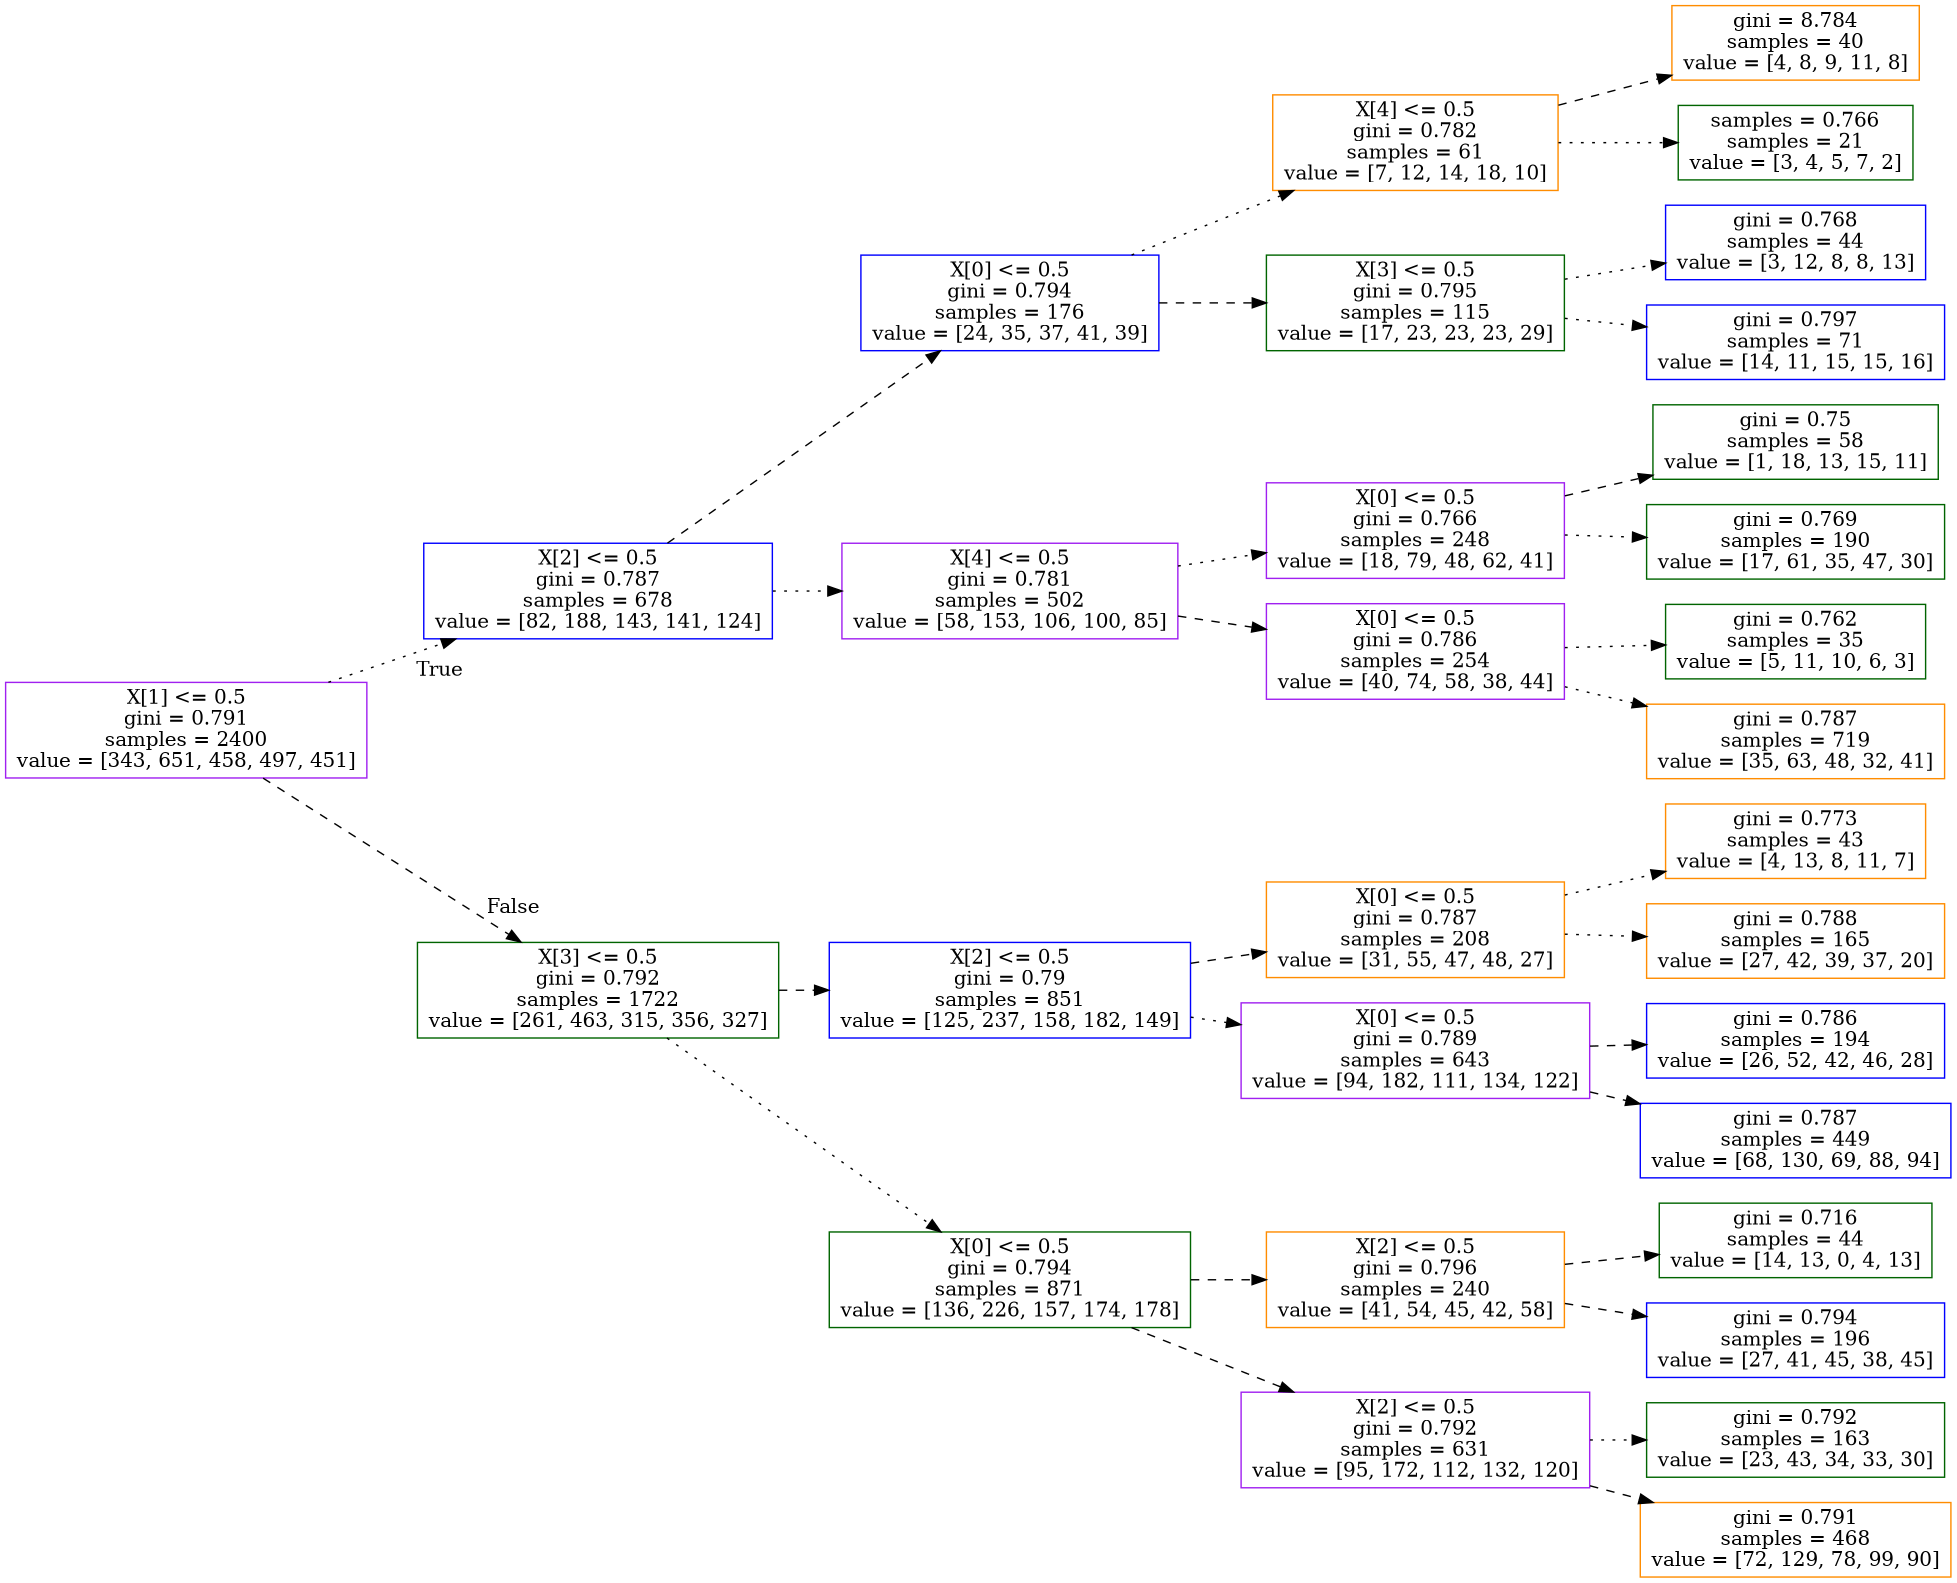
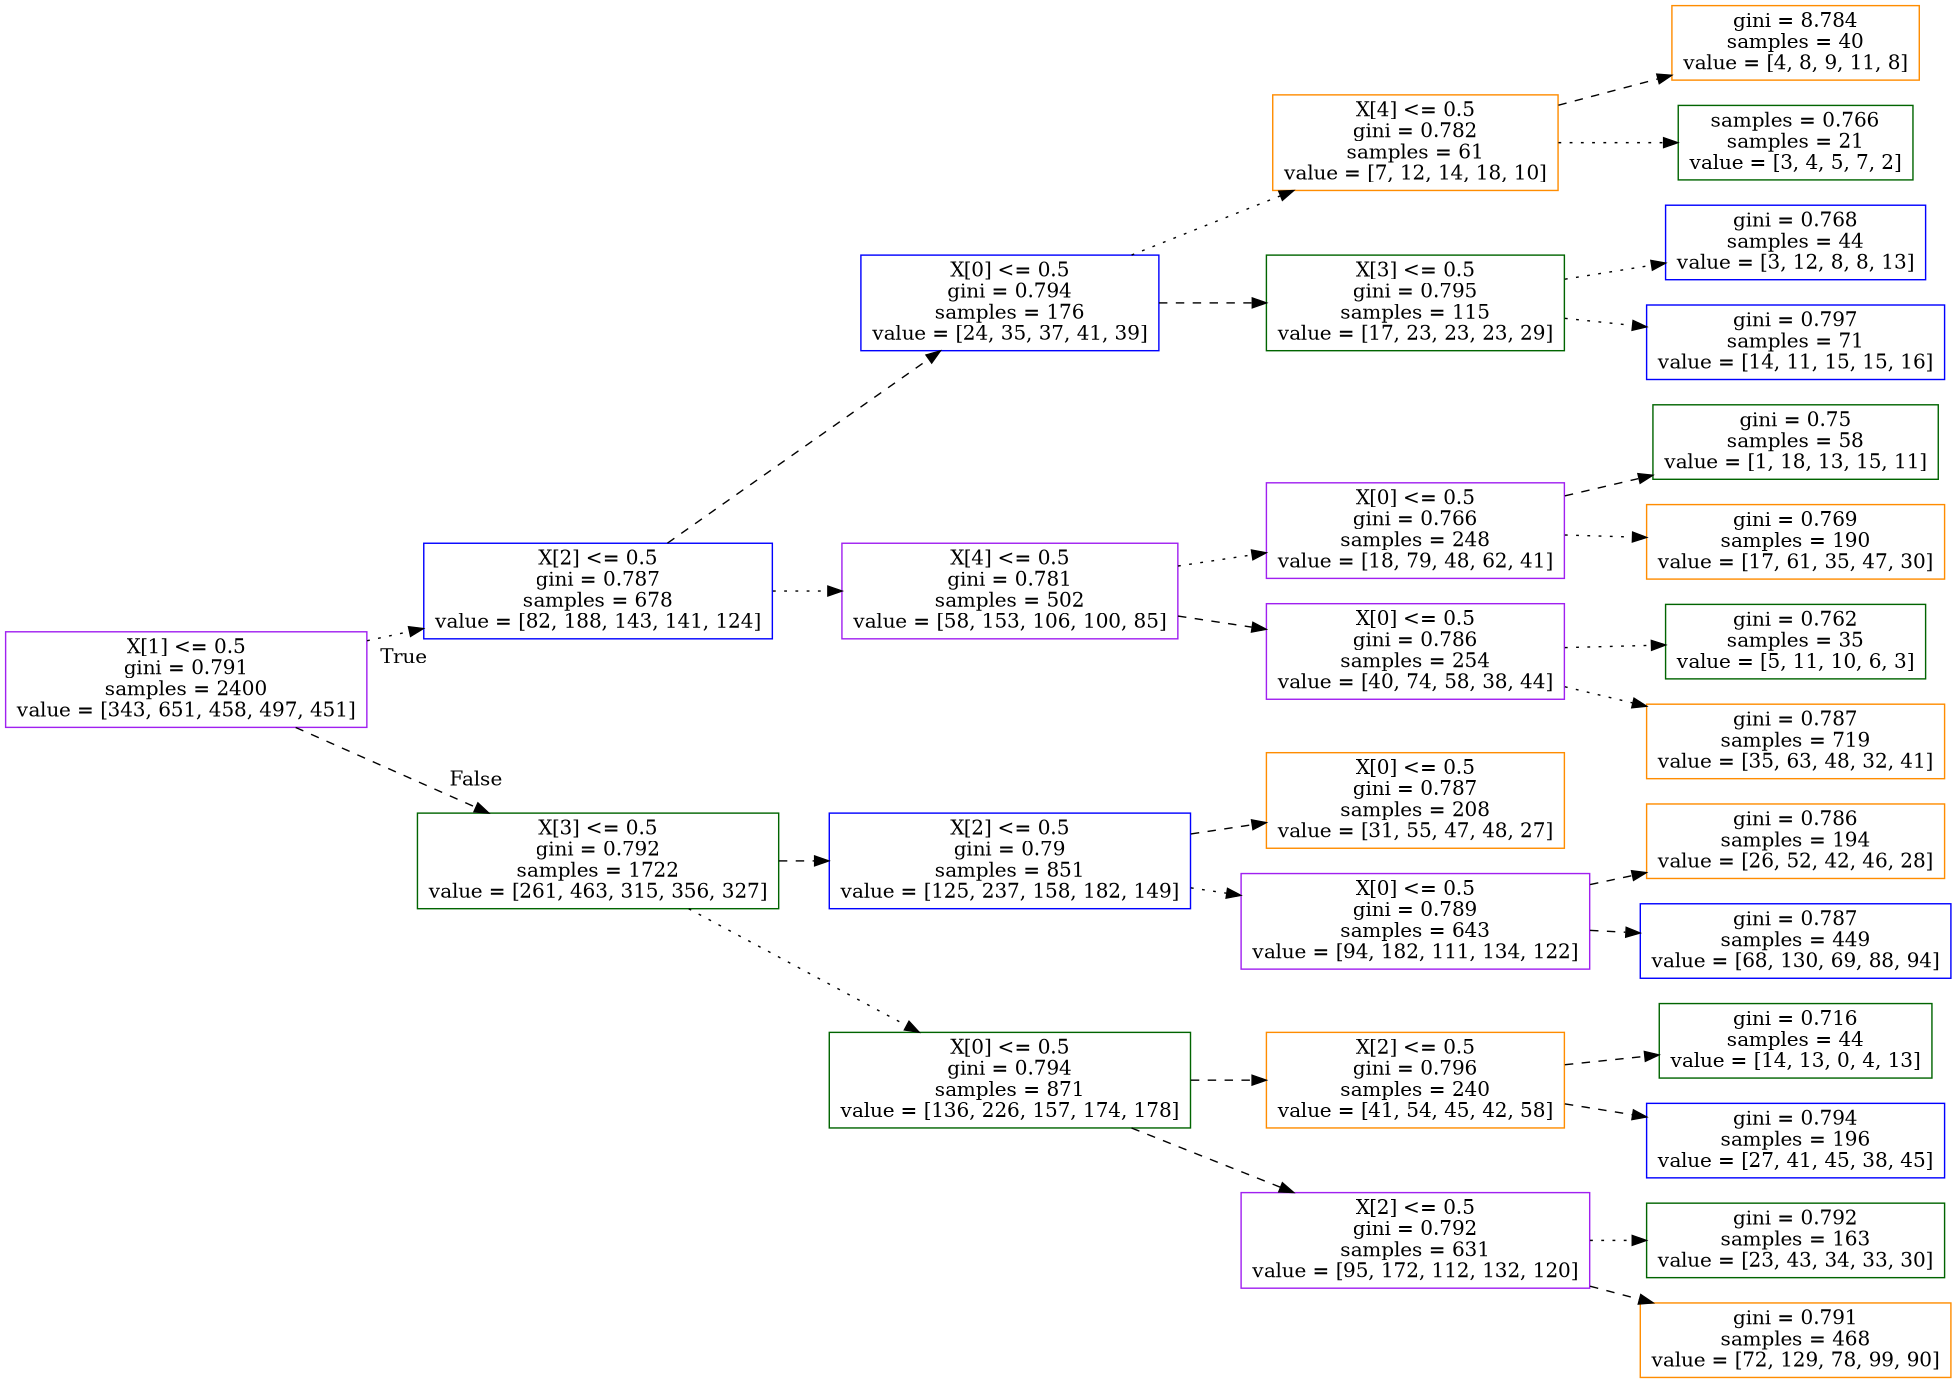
(1796, 542) -> (1796, 542)
(1796, 841) -> none
(1796, 941) -> none
(1796, 1041) -> (1796, 841)
